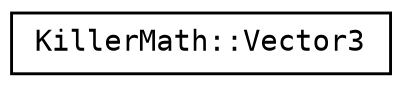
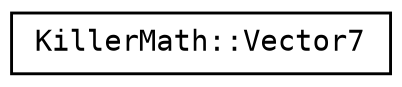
(201, 43) -> (201, 43)
